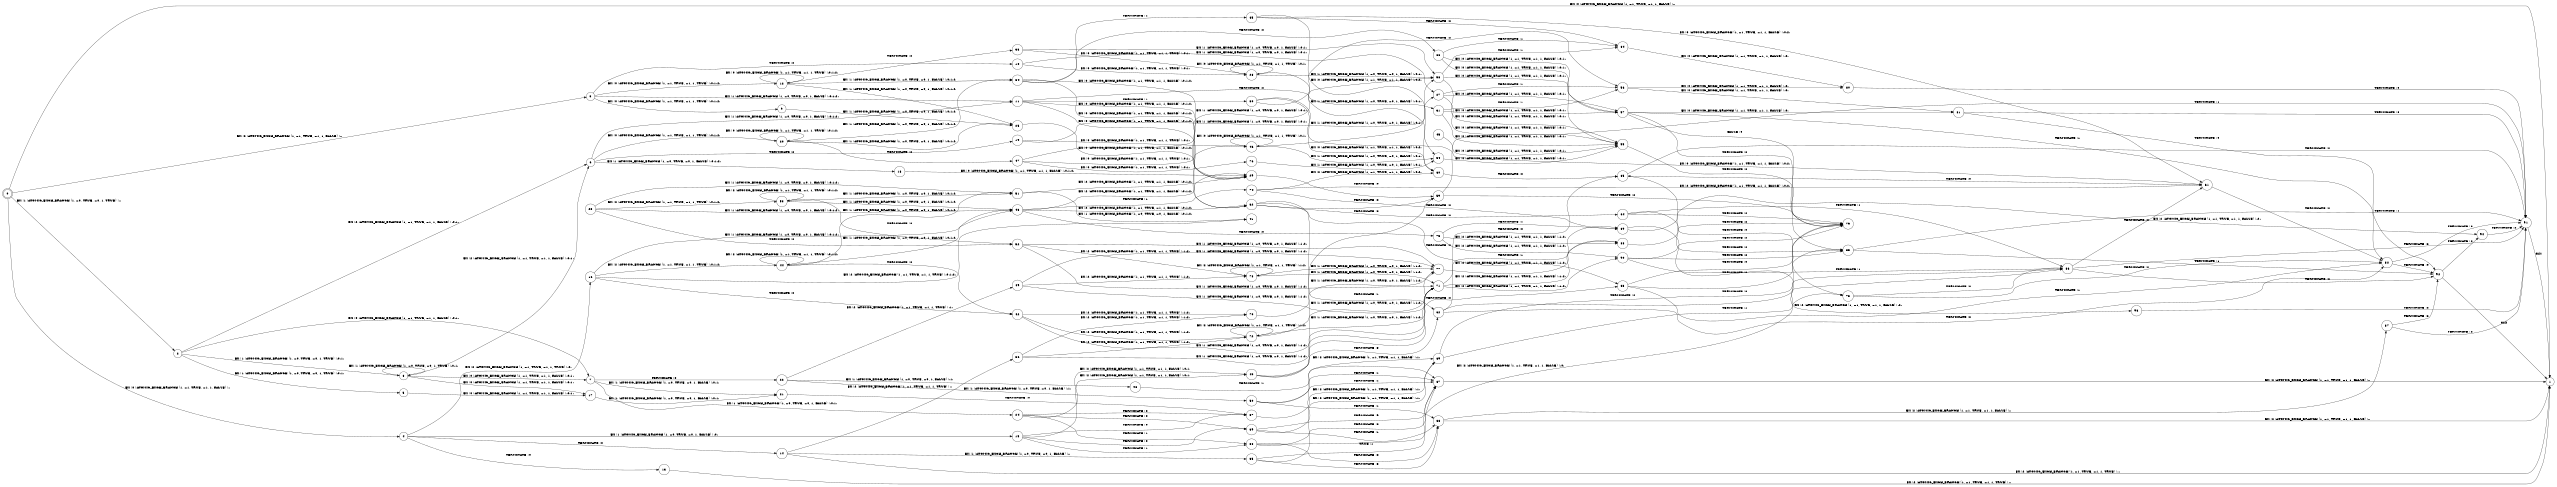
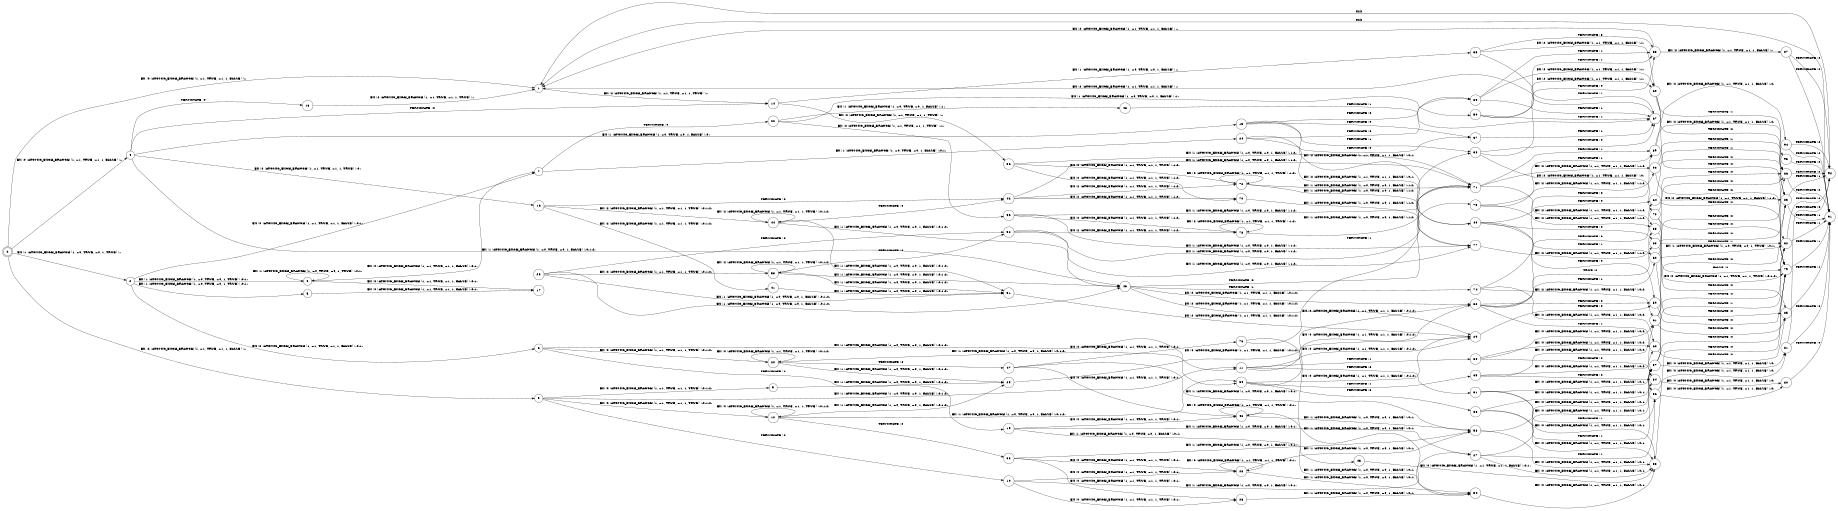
(1524, 52) -> (1584, 326)
(1976, 104) -> (1815, 250)
(1735, 132) -> (1721, 337)
none -> (1731, 133)
(2318, 148) -> (1808, 267)
(900, 172) -> none
none -> (1562, 205)
(1127, 222) -> (890, 294)
(1735, 222) -> (1721, 268)
(2136, 227) -> (1692, 219)
(2460, 227) -> (1808, 223)
(1735, 234) -> (1694, 291)
(800, 236) -> (610, 251)
(1438, 245) -> (1590, 271)
(1735, 247) -> (1721, 198)
(2459, 255) -> (1815, 147)
(1735, 262) -> (1721, 276)
(1344, 268) -> none
(1018, 285) -> (1009, 215)
(541, 307) -> none
(1959, 317) -> (1721, 246)
(1366, 348) -> (1590, 244)
(782, 394) -> none
(1366, 416) -> (1590, 108)
none -> (1187, 438)
(1130, 439) -> (1377, 270)
(1366, 444) -> (1590, 94)
(1702, 473) -> (654, 99)
none -> (1241, 500)
